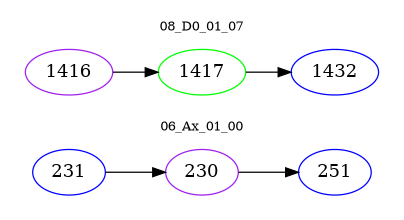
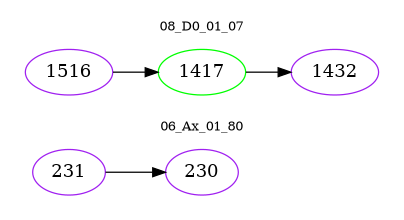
(69, 72) -> (69, 72)
(335, 72) -> (335, 72)
(202, 127) -> (202, 127)
(69, 172) -> (69, 172)
(335, 172) -> none
